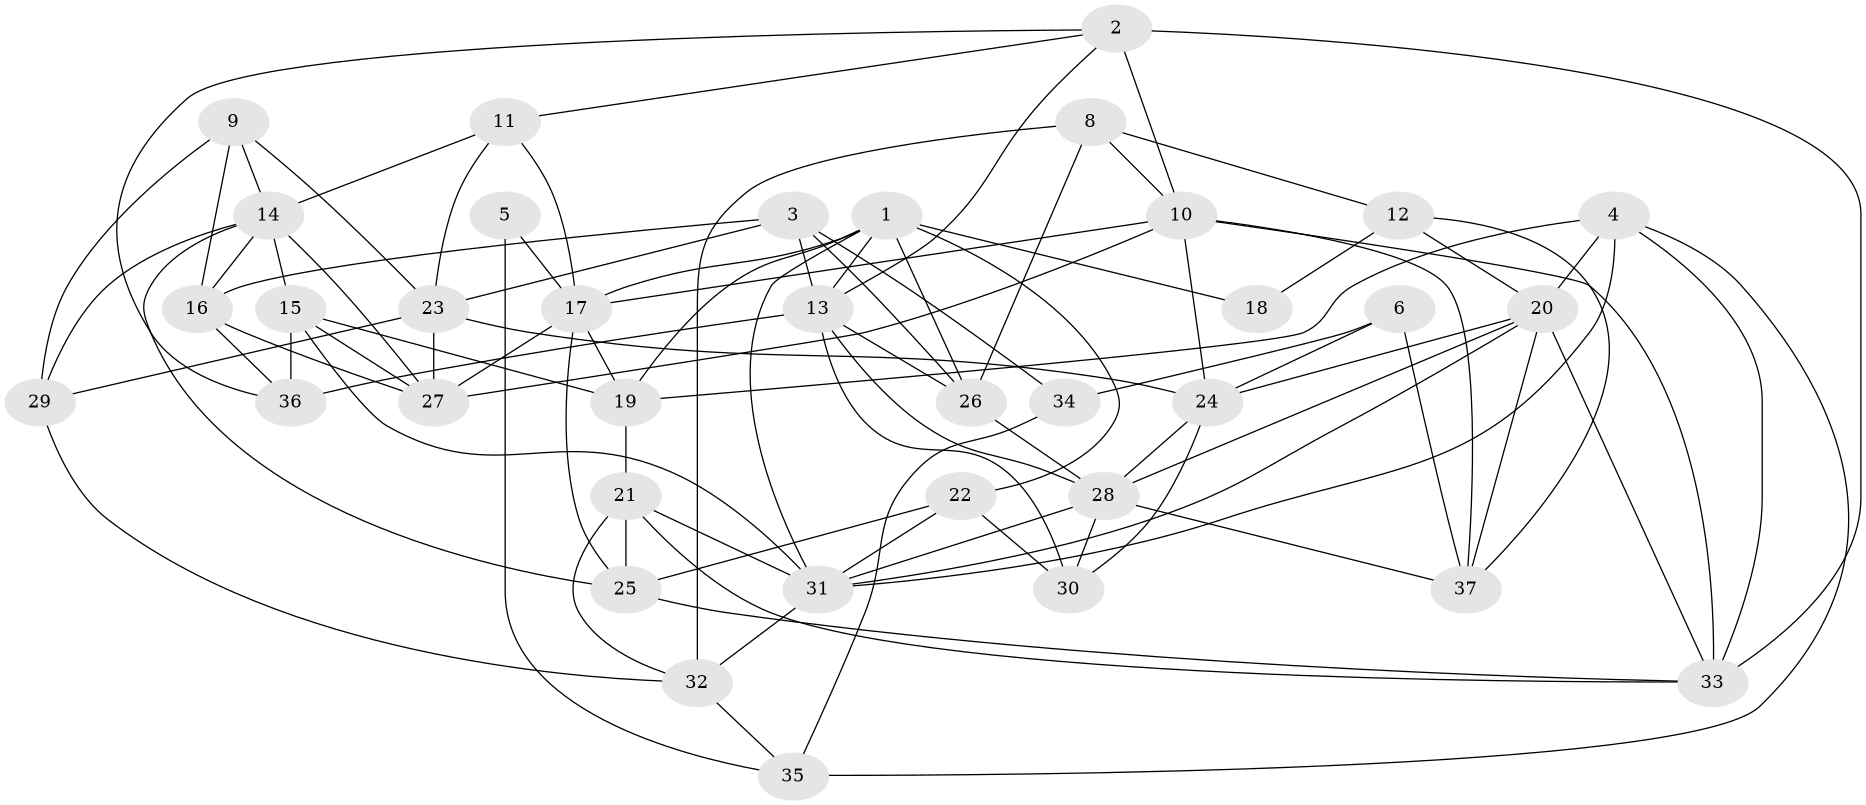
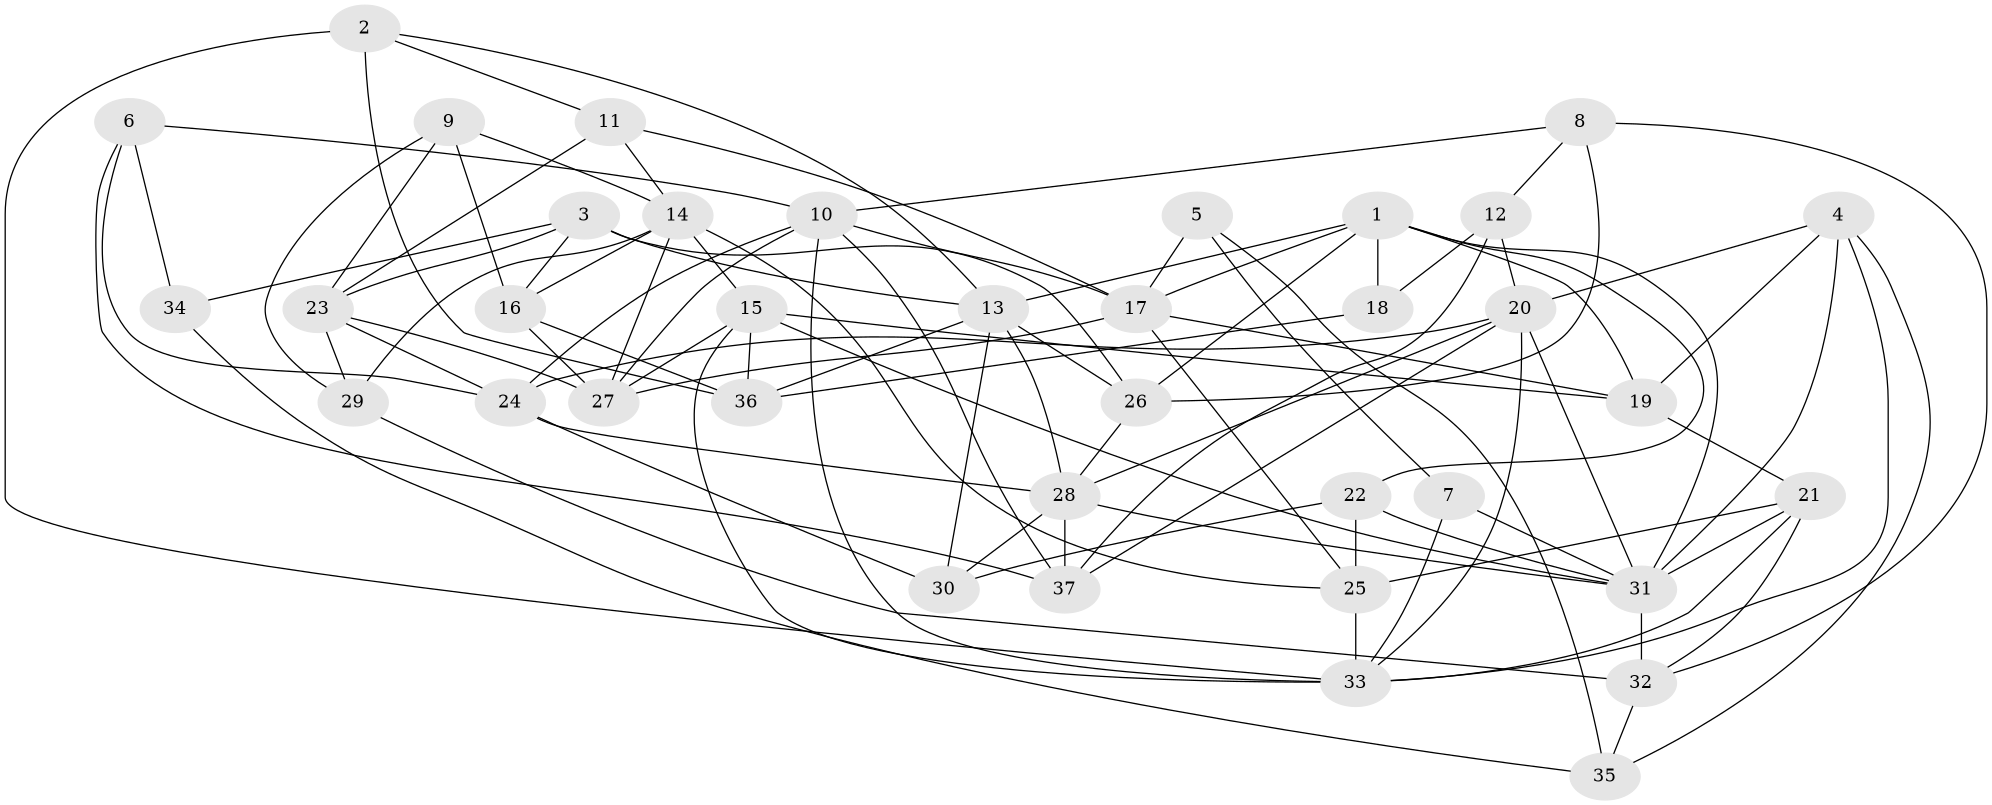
(1149, 122) -> (478, 157)
none -> (1048, 358)
none -> (1449, 496)
none -> (787, 617)
